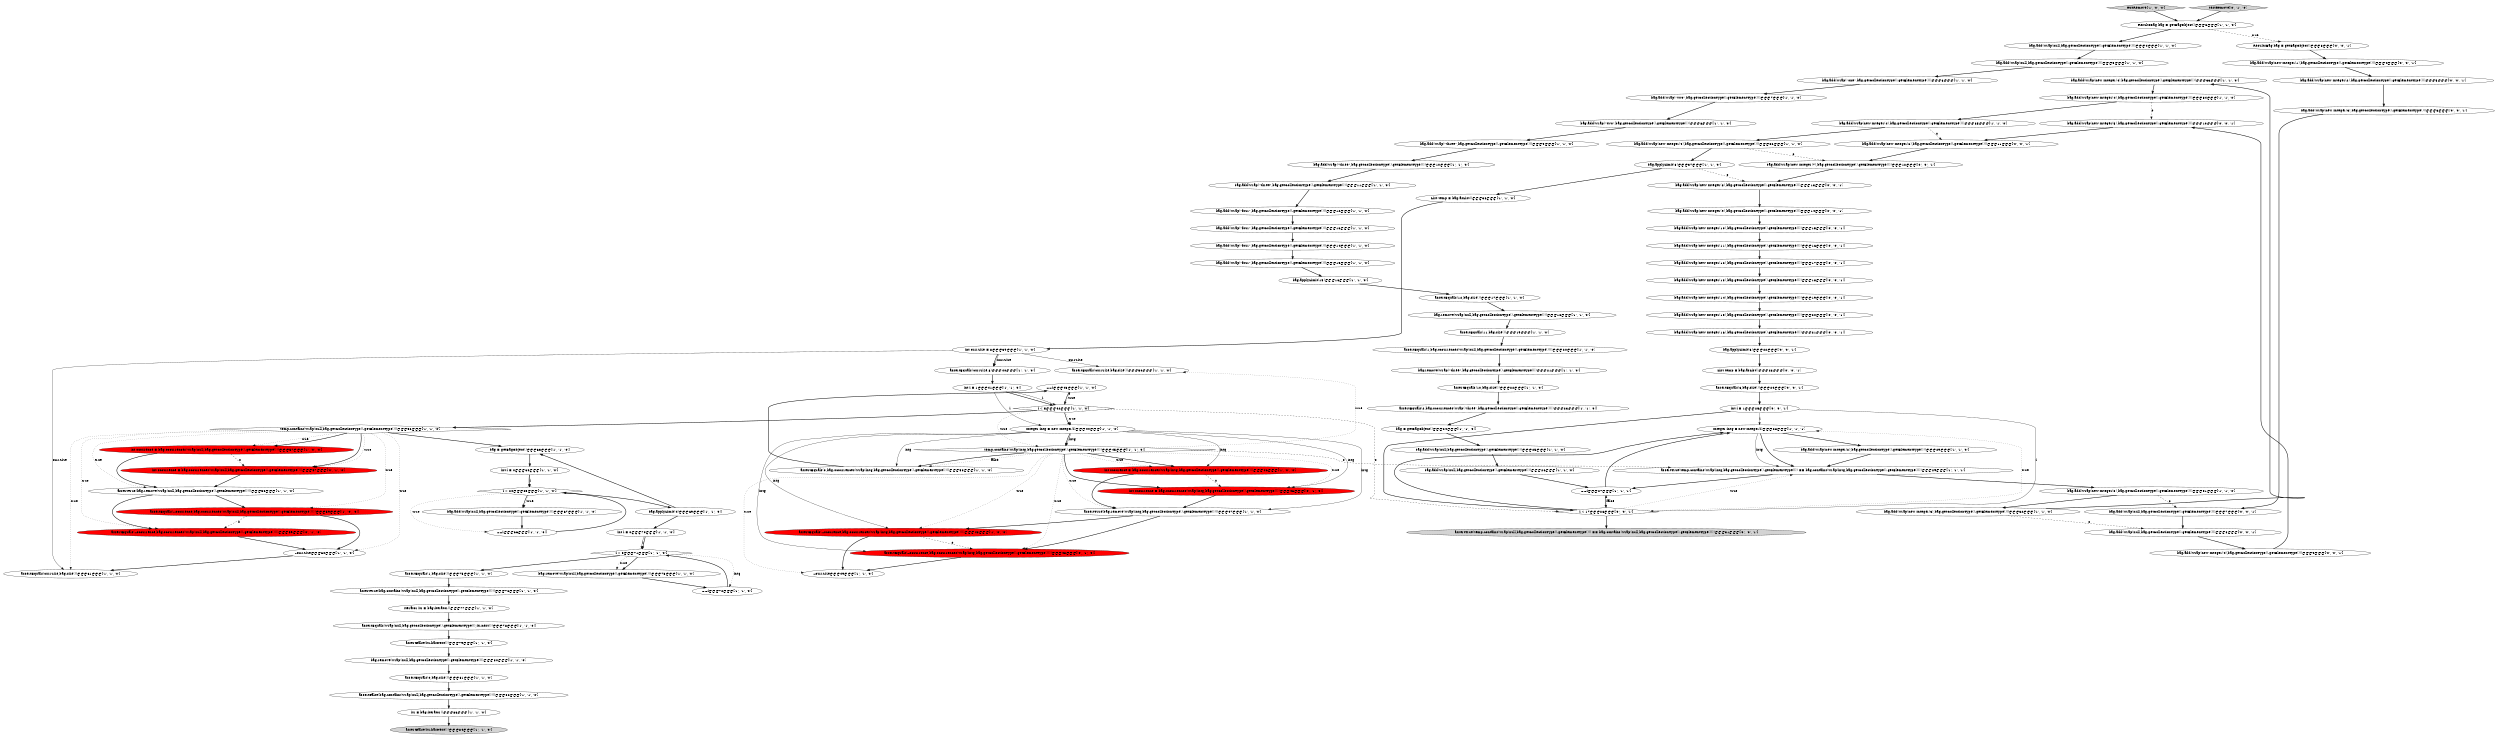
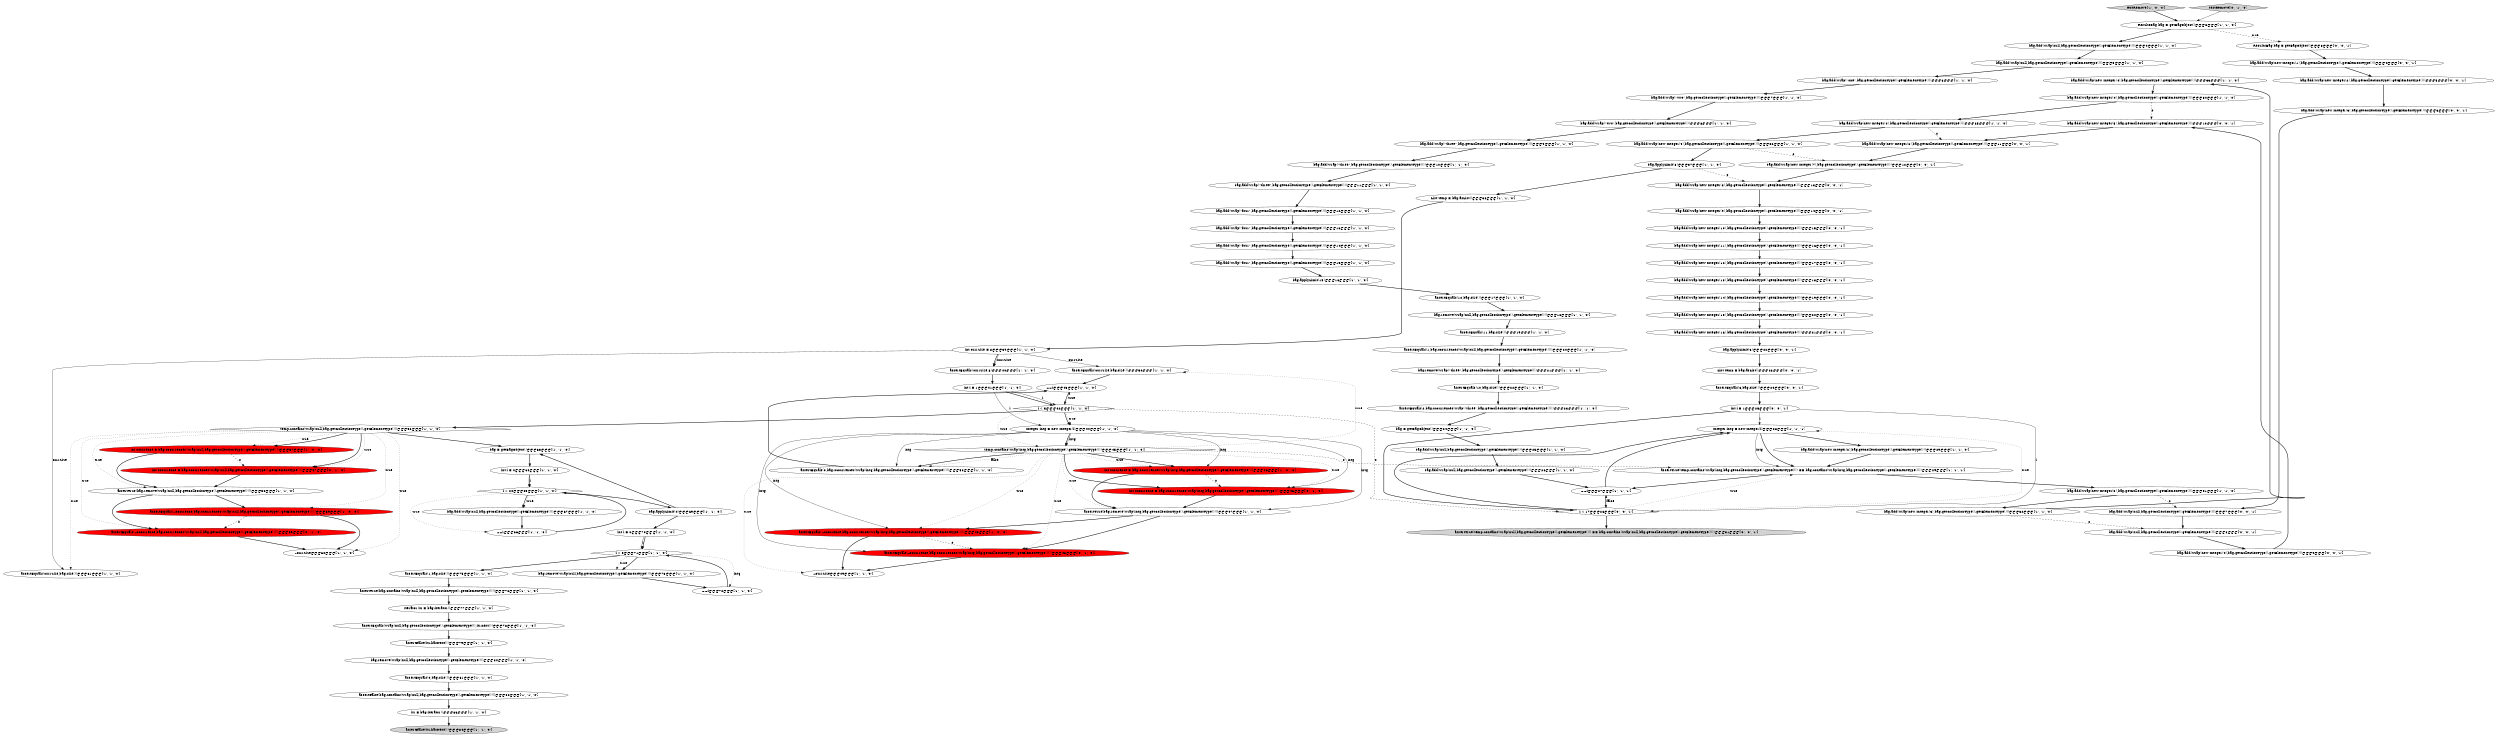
(2210, 16) -> (2210, 16)
none -> (1098, 379)
(203, 563) -> none
